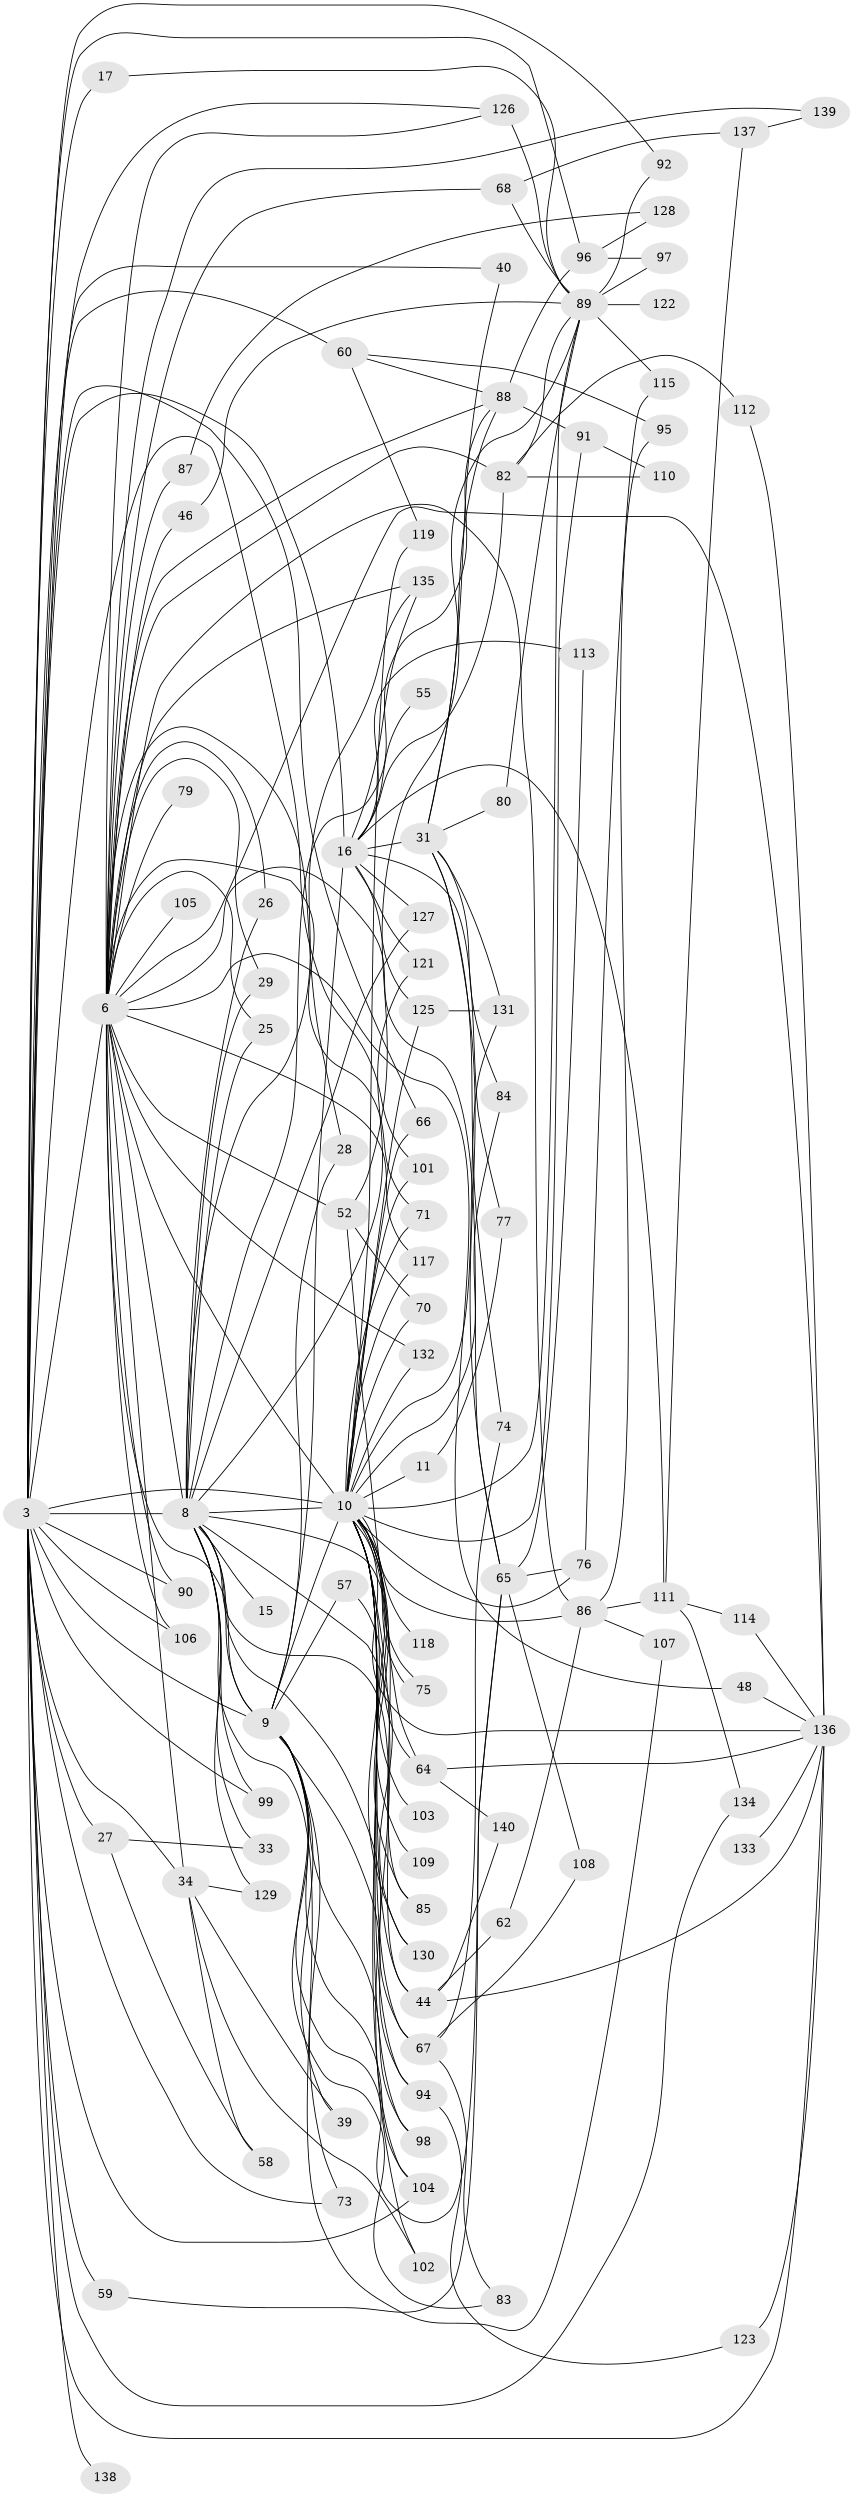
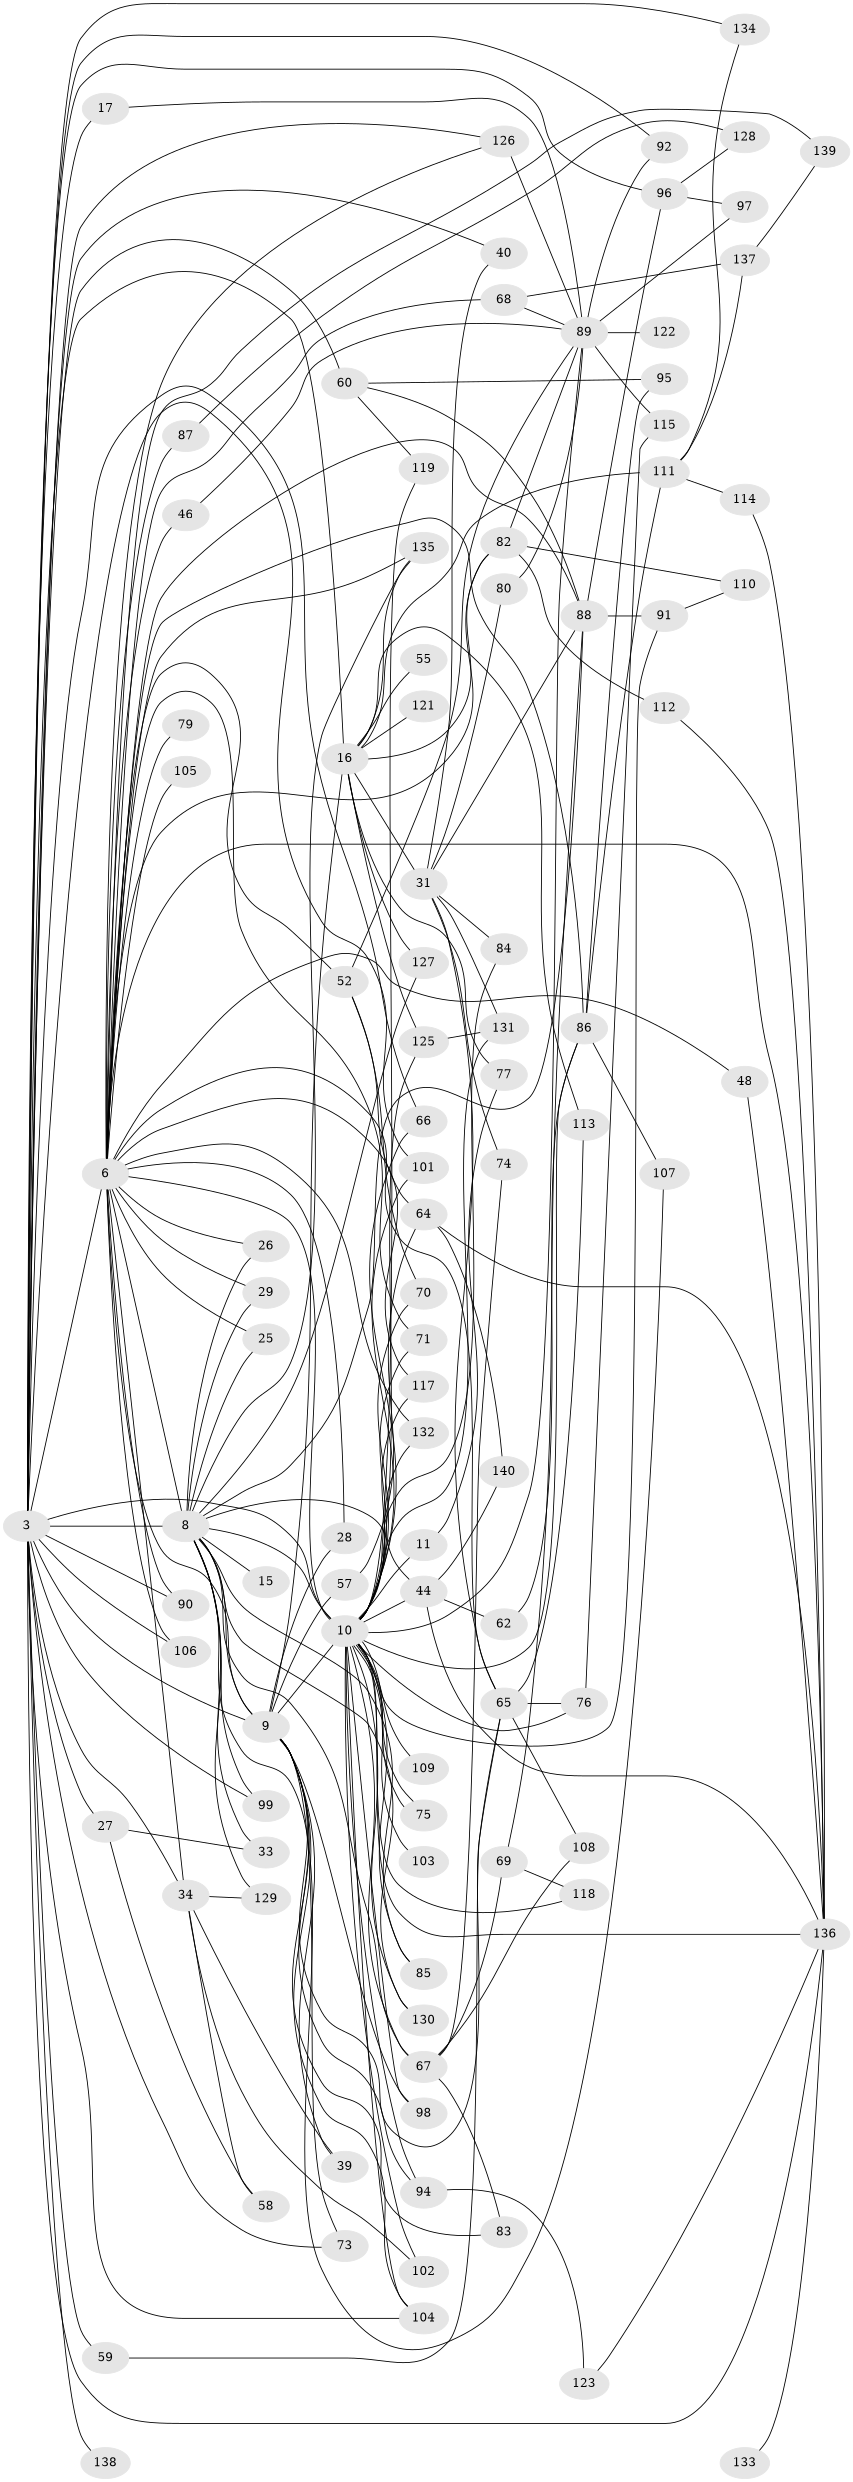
(359, 1258) -> none
none -> (504, 1862)
